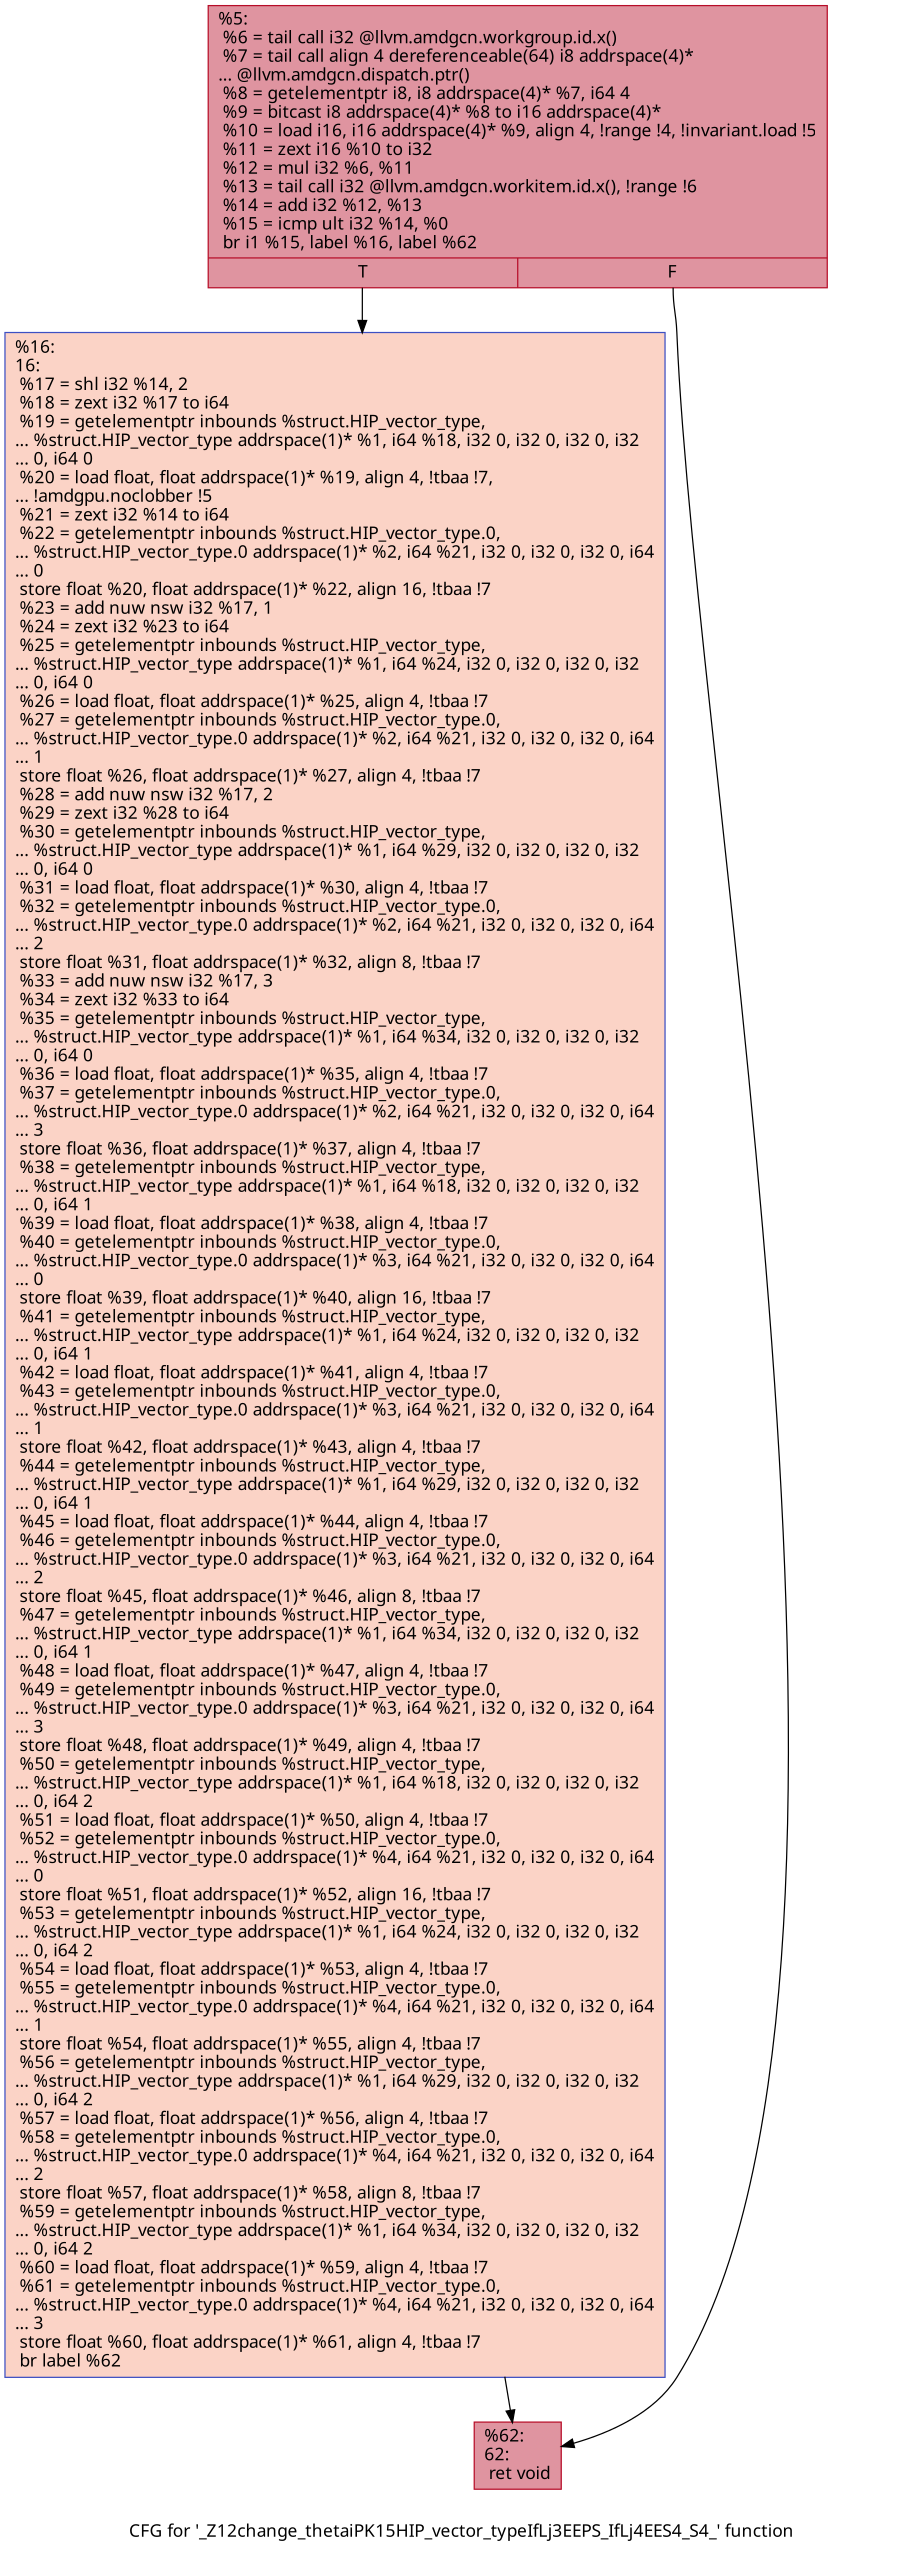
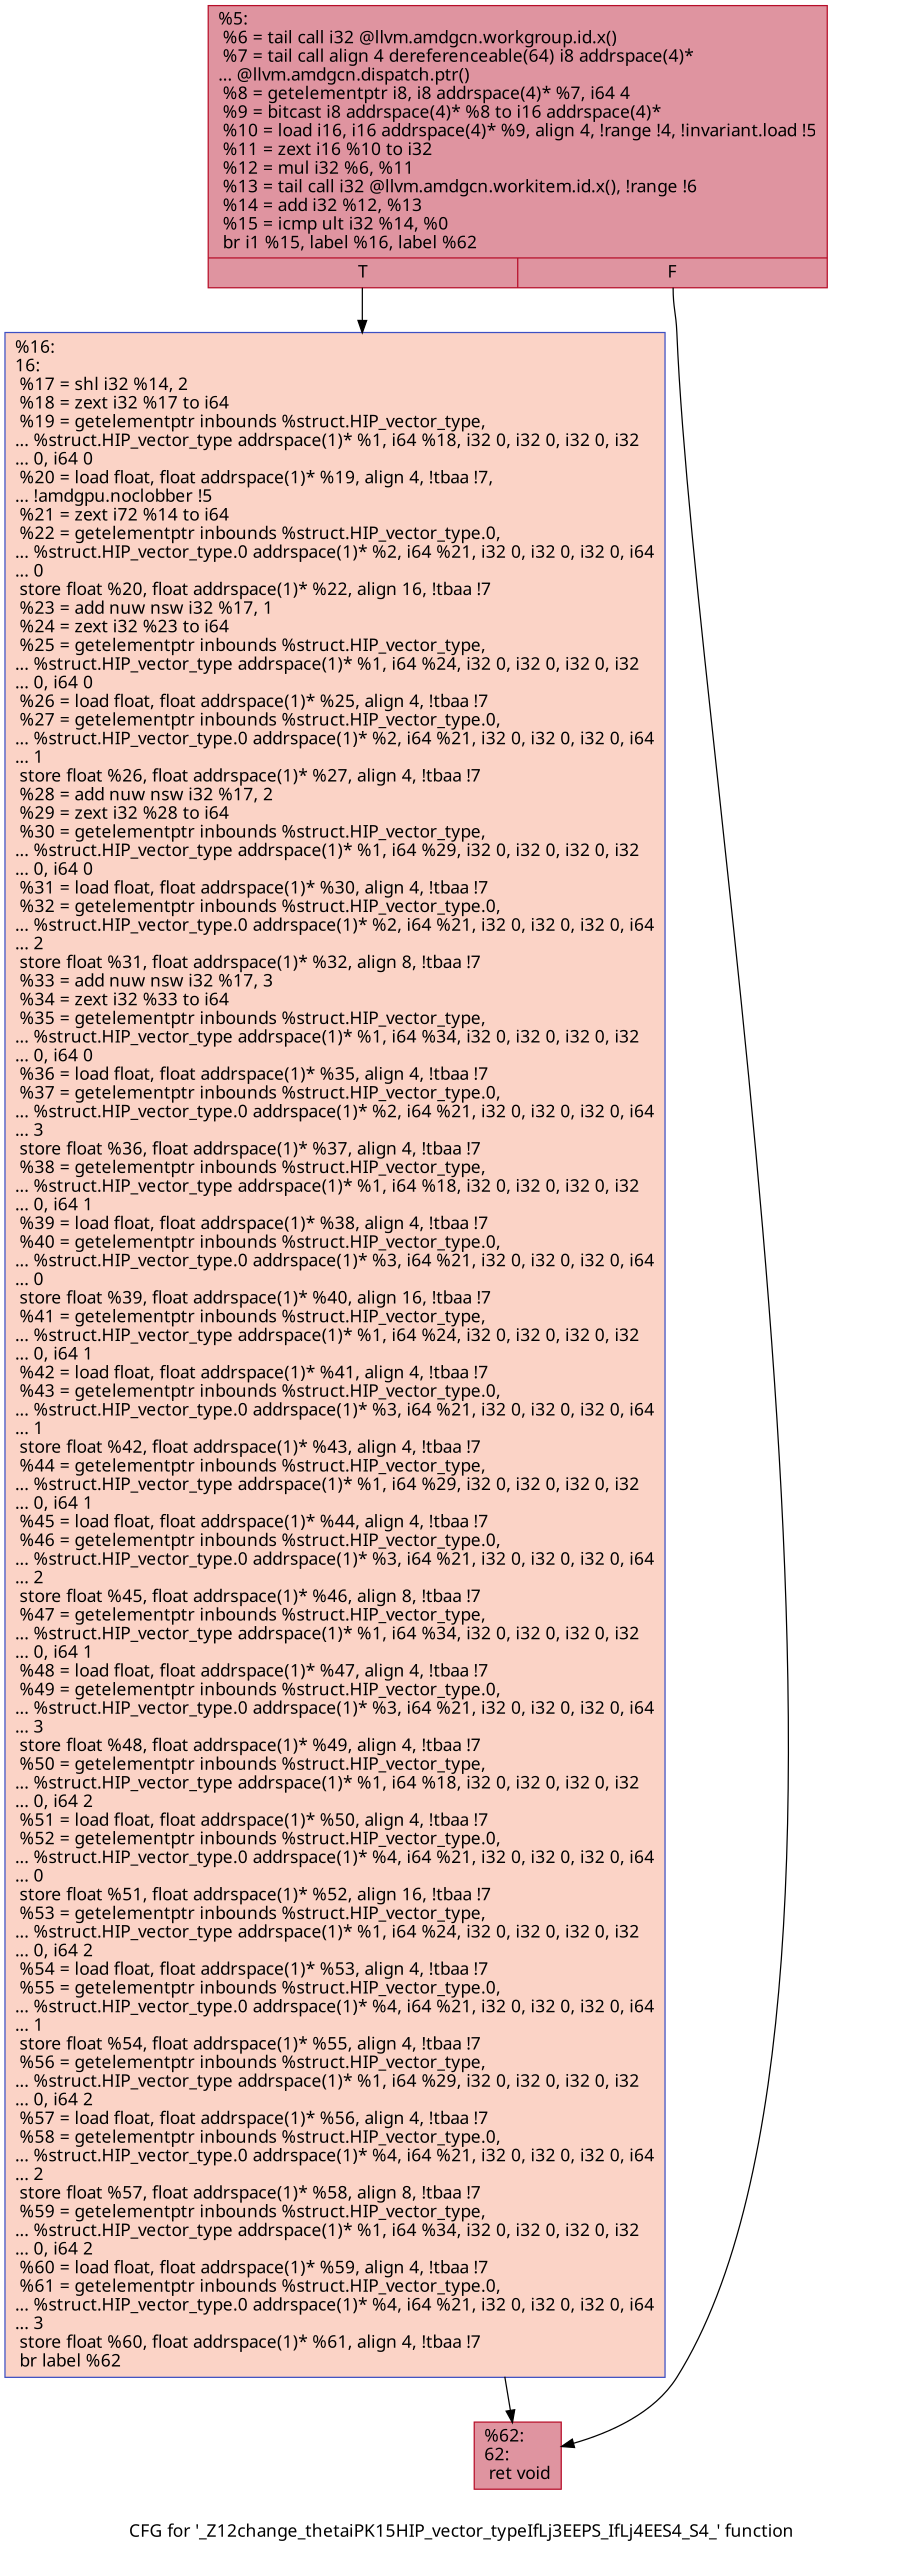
(122, 515) -> (122, 515)
